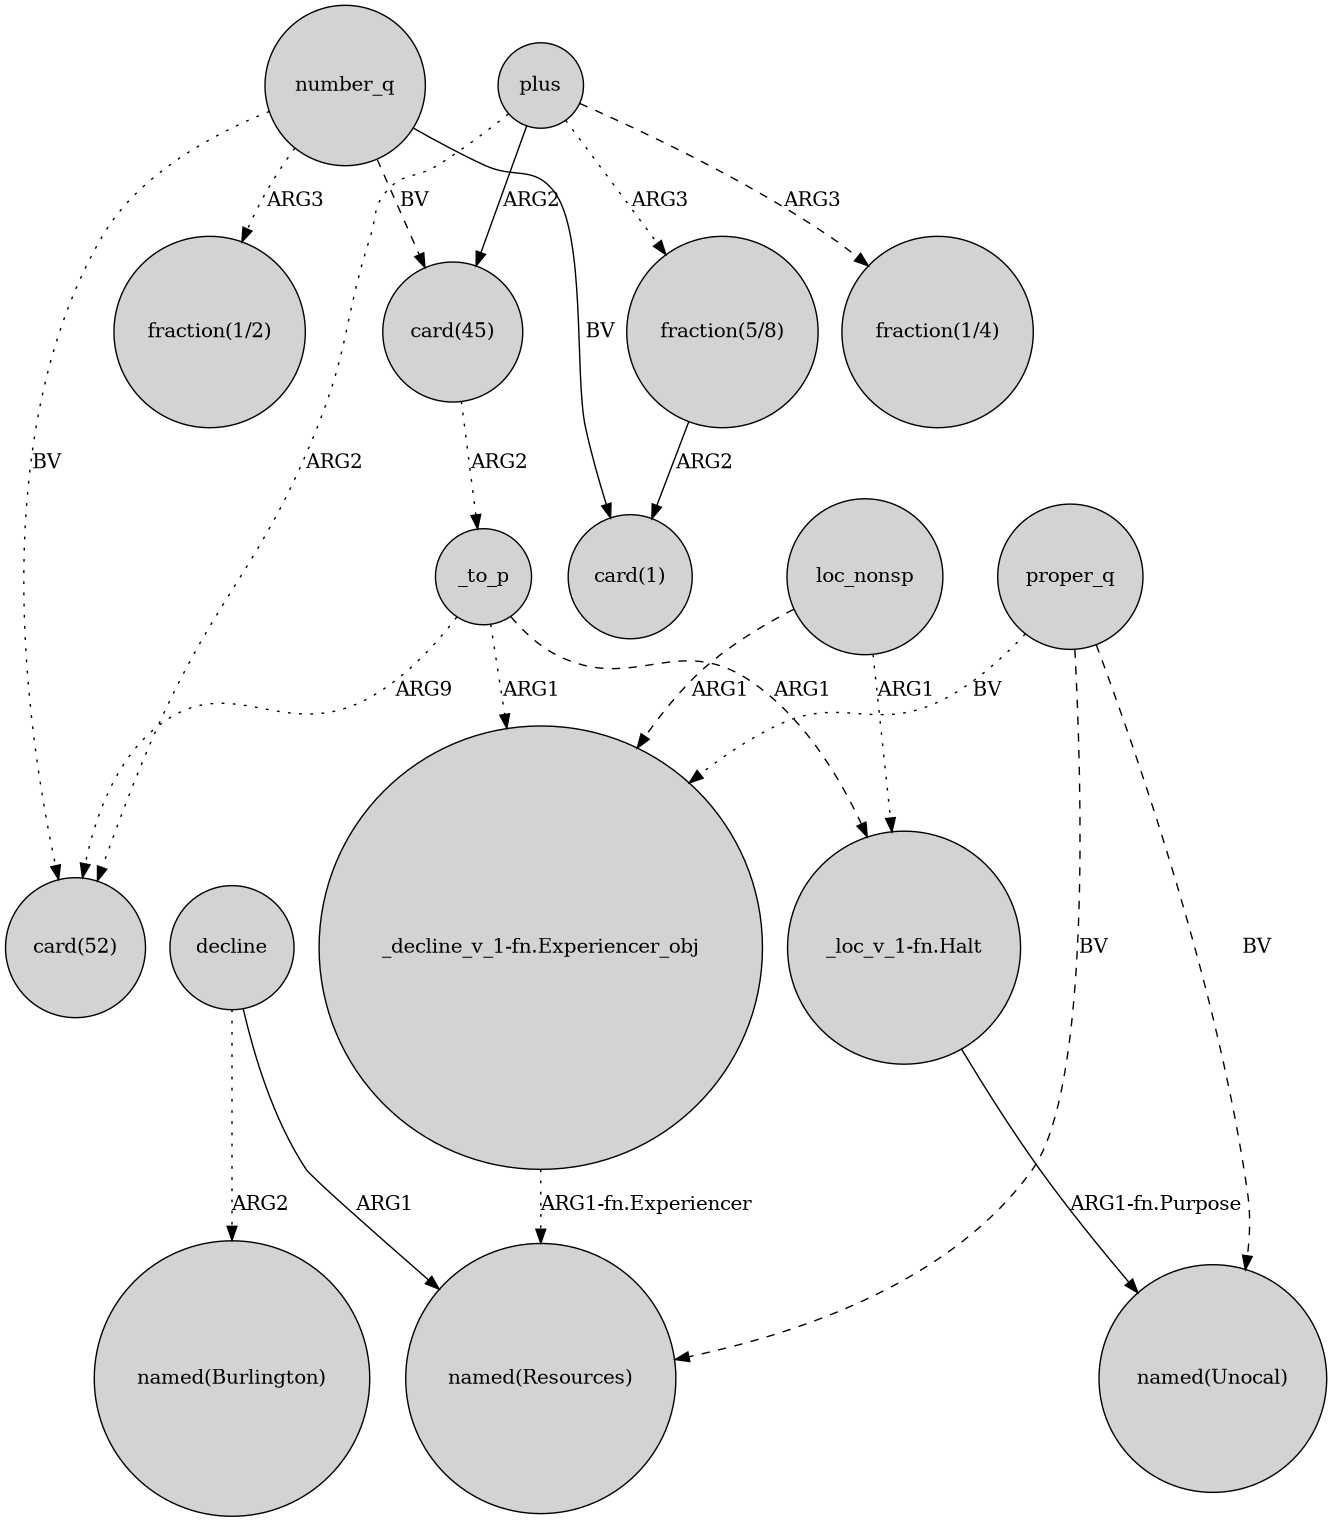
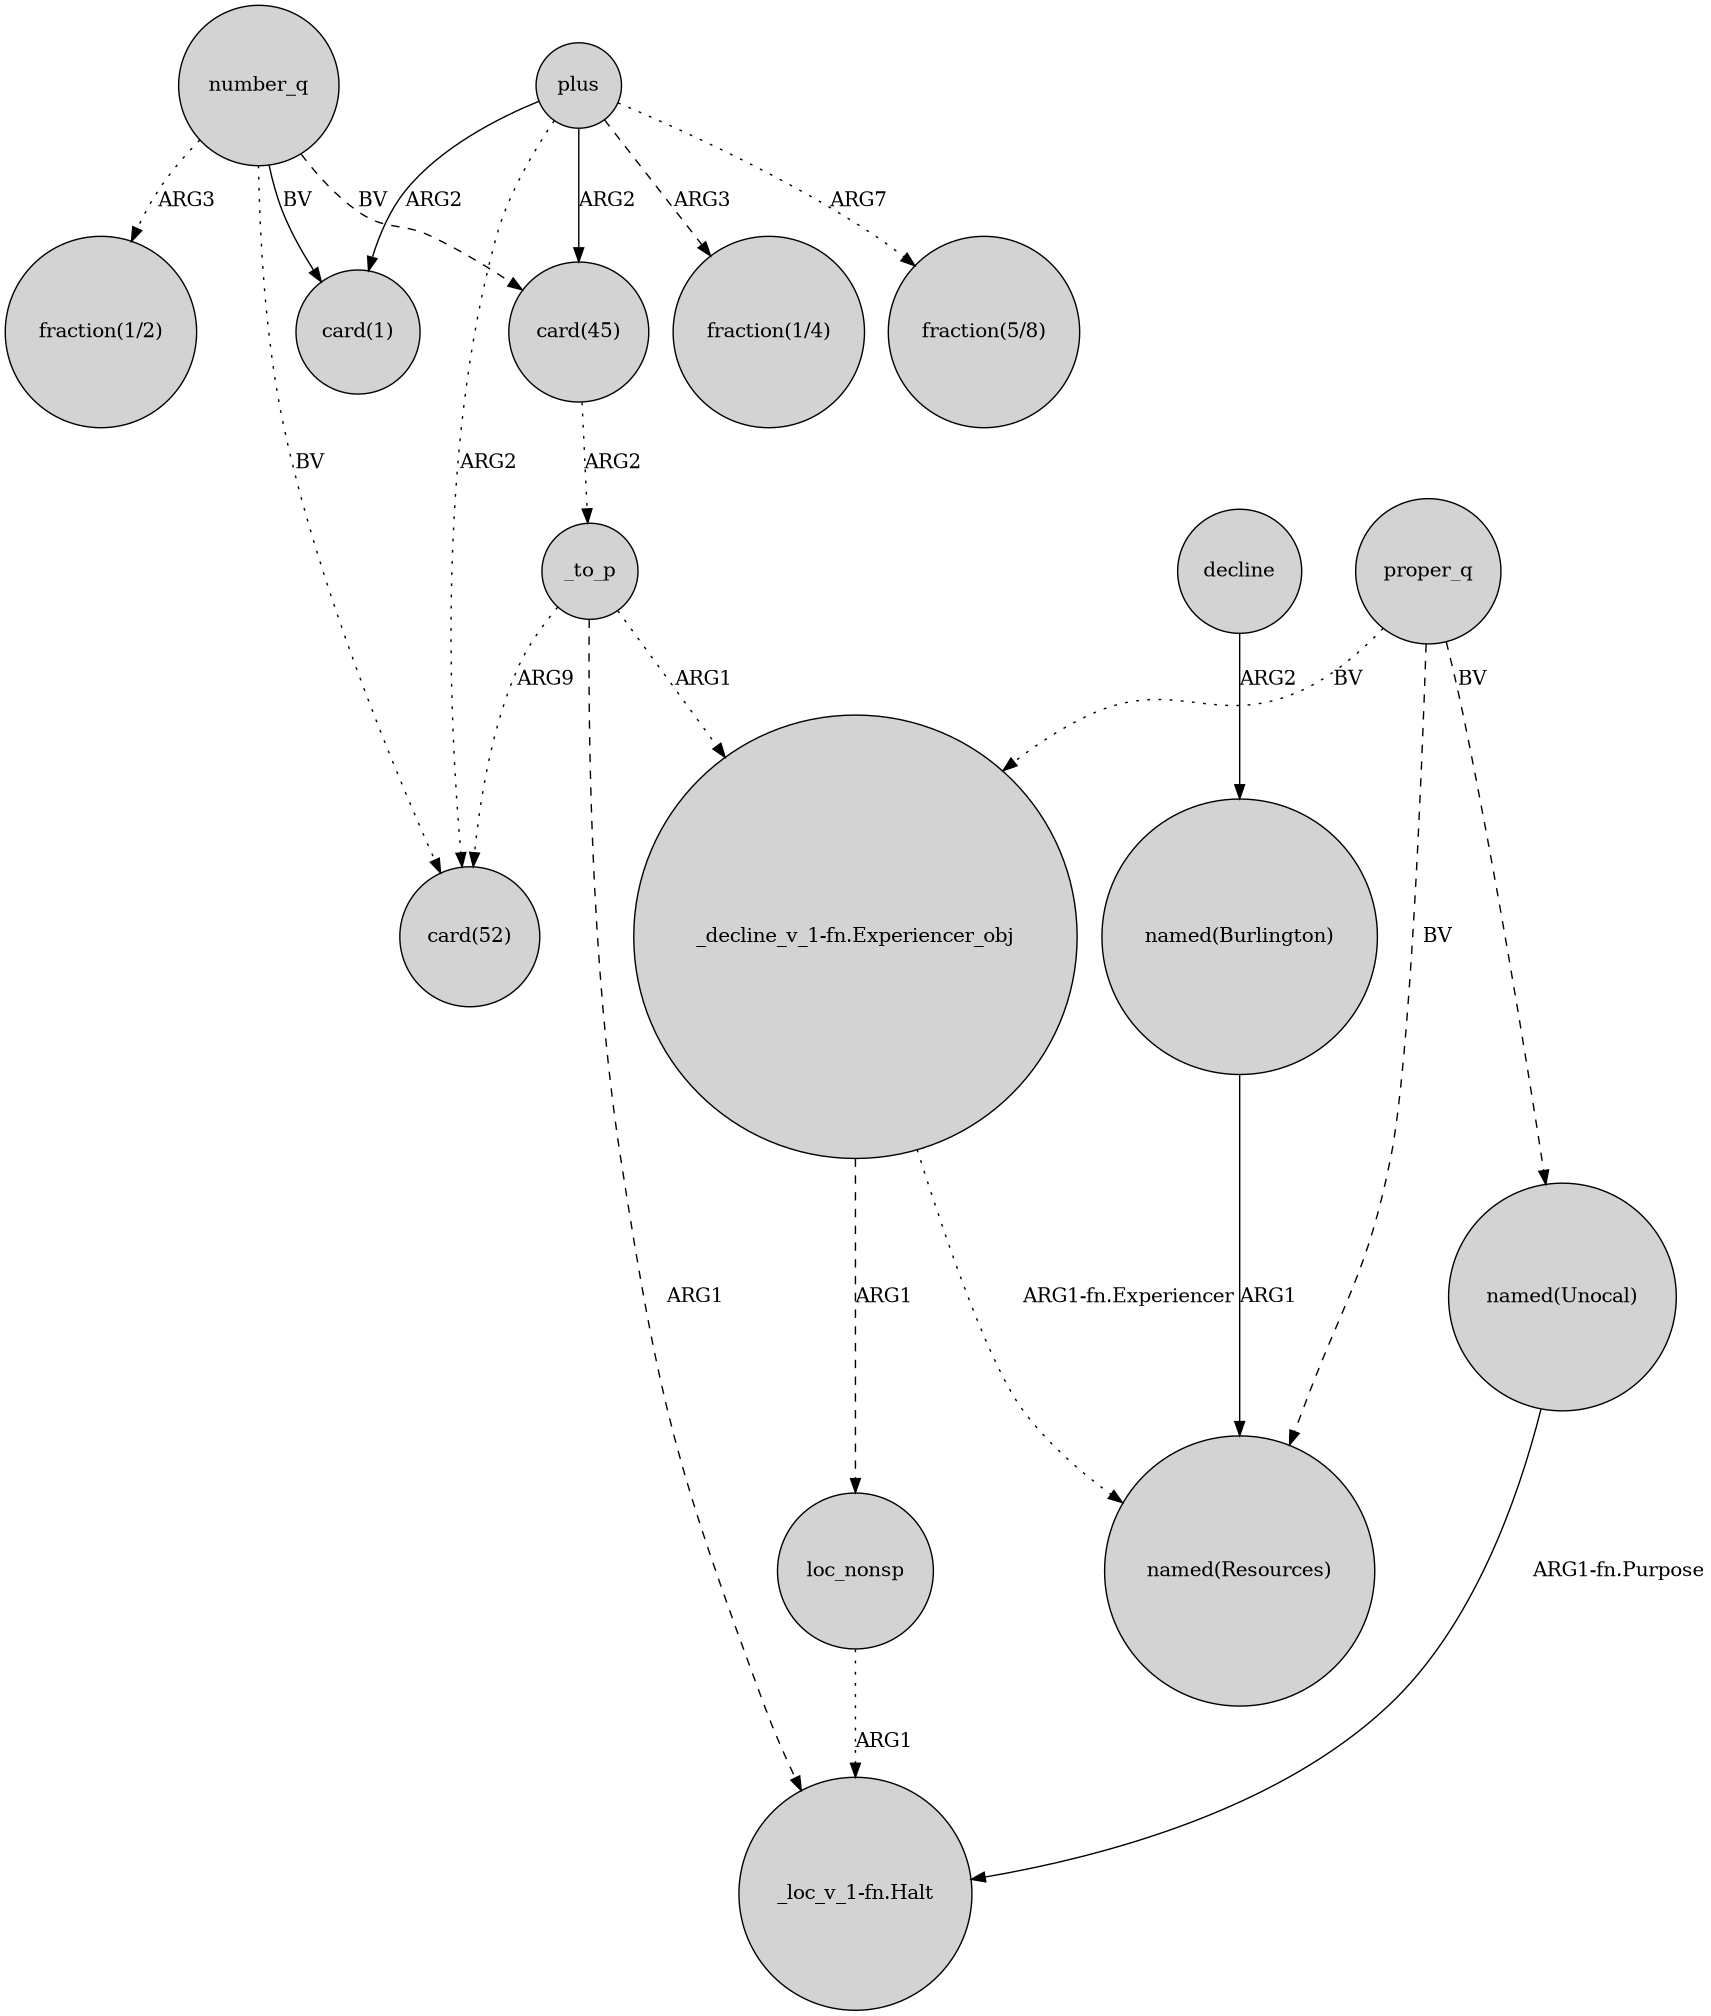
(660, 201) -> (859, 201)
(673, 463) -> (437, 160)
(719, 656) -> (855, 1319)
(232, 1118) -> (1240, 717)
(304, 1166) -> (1240, 1248)
(1044, 1175) -> (1347, 1739)
